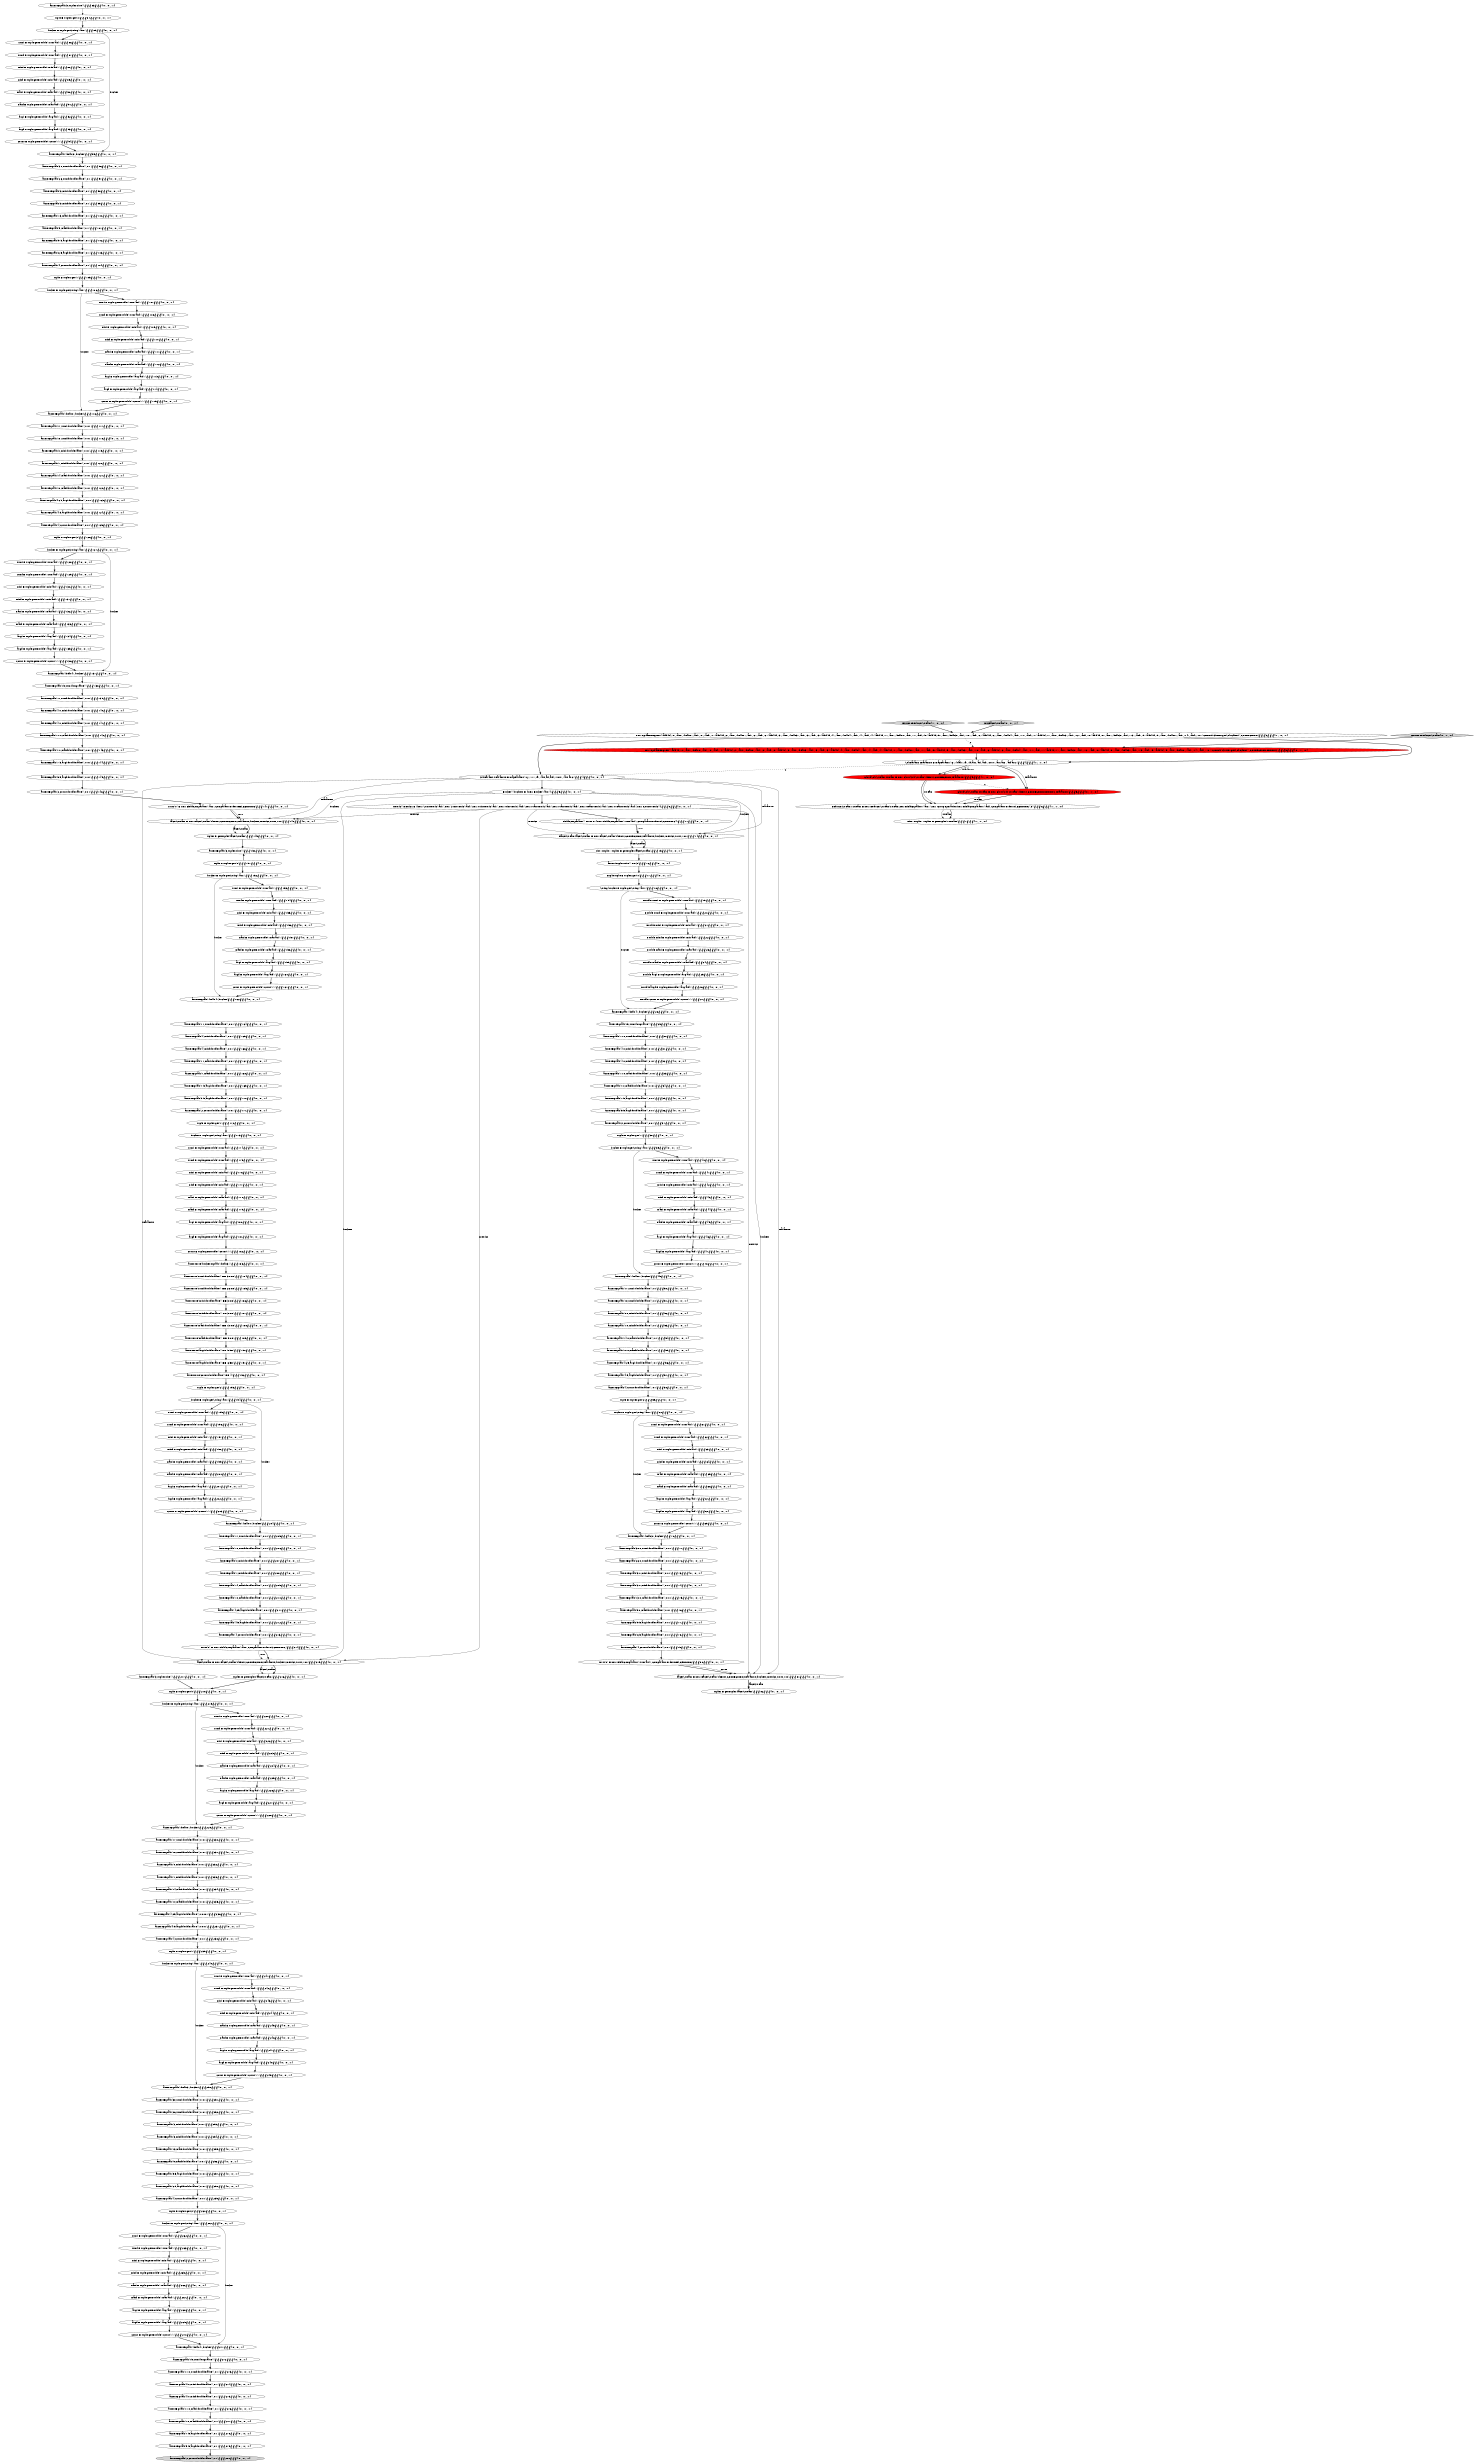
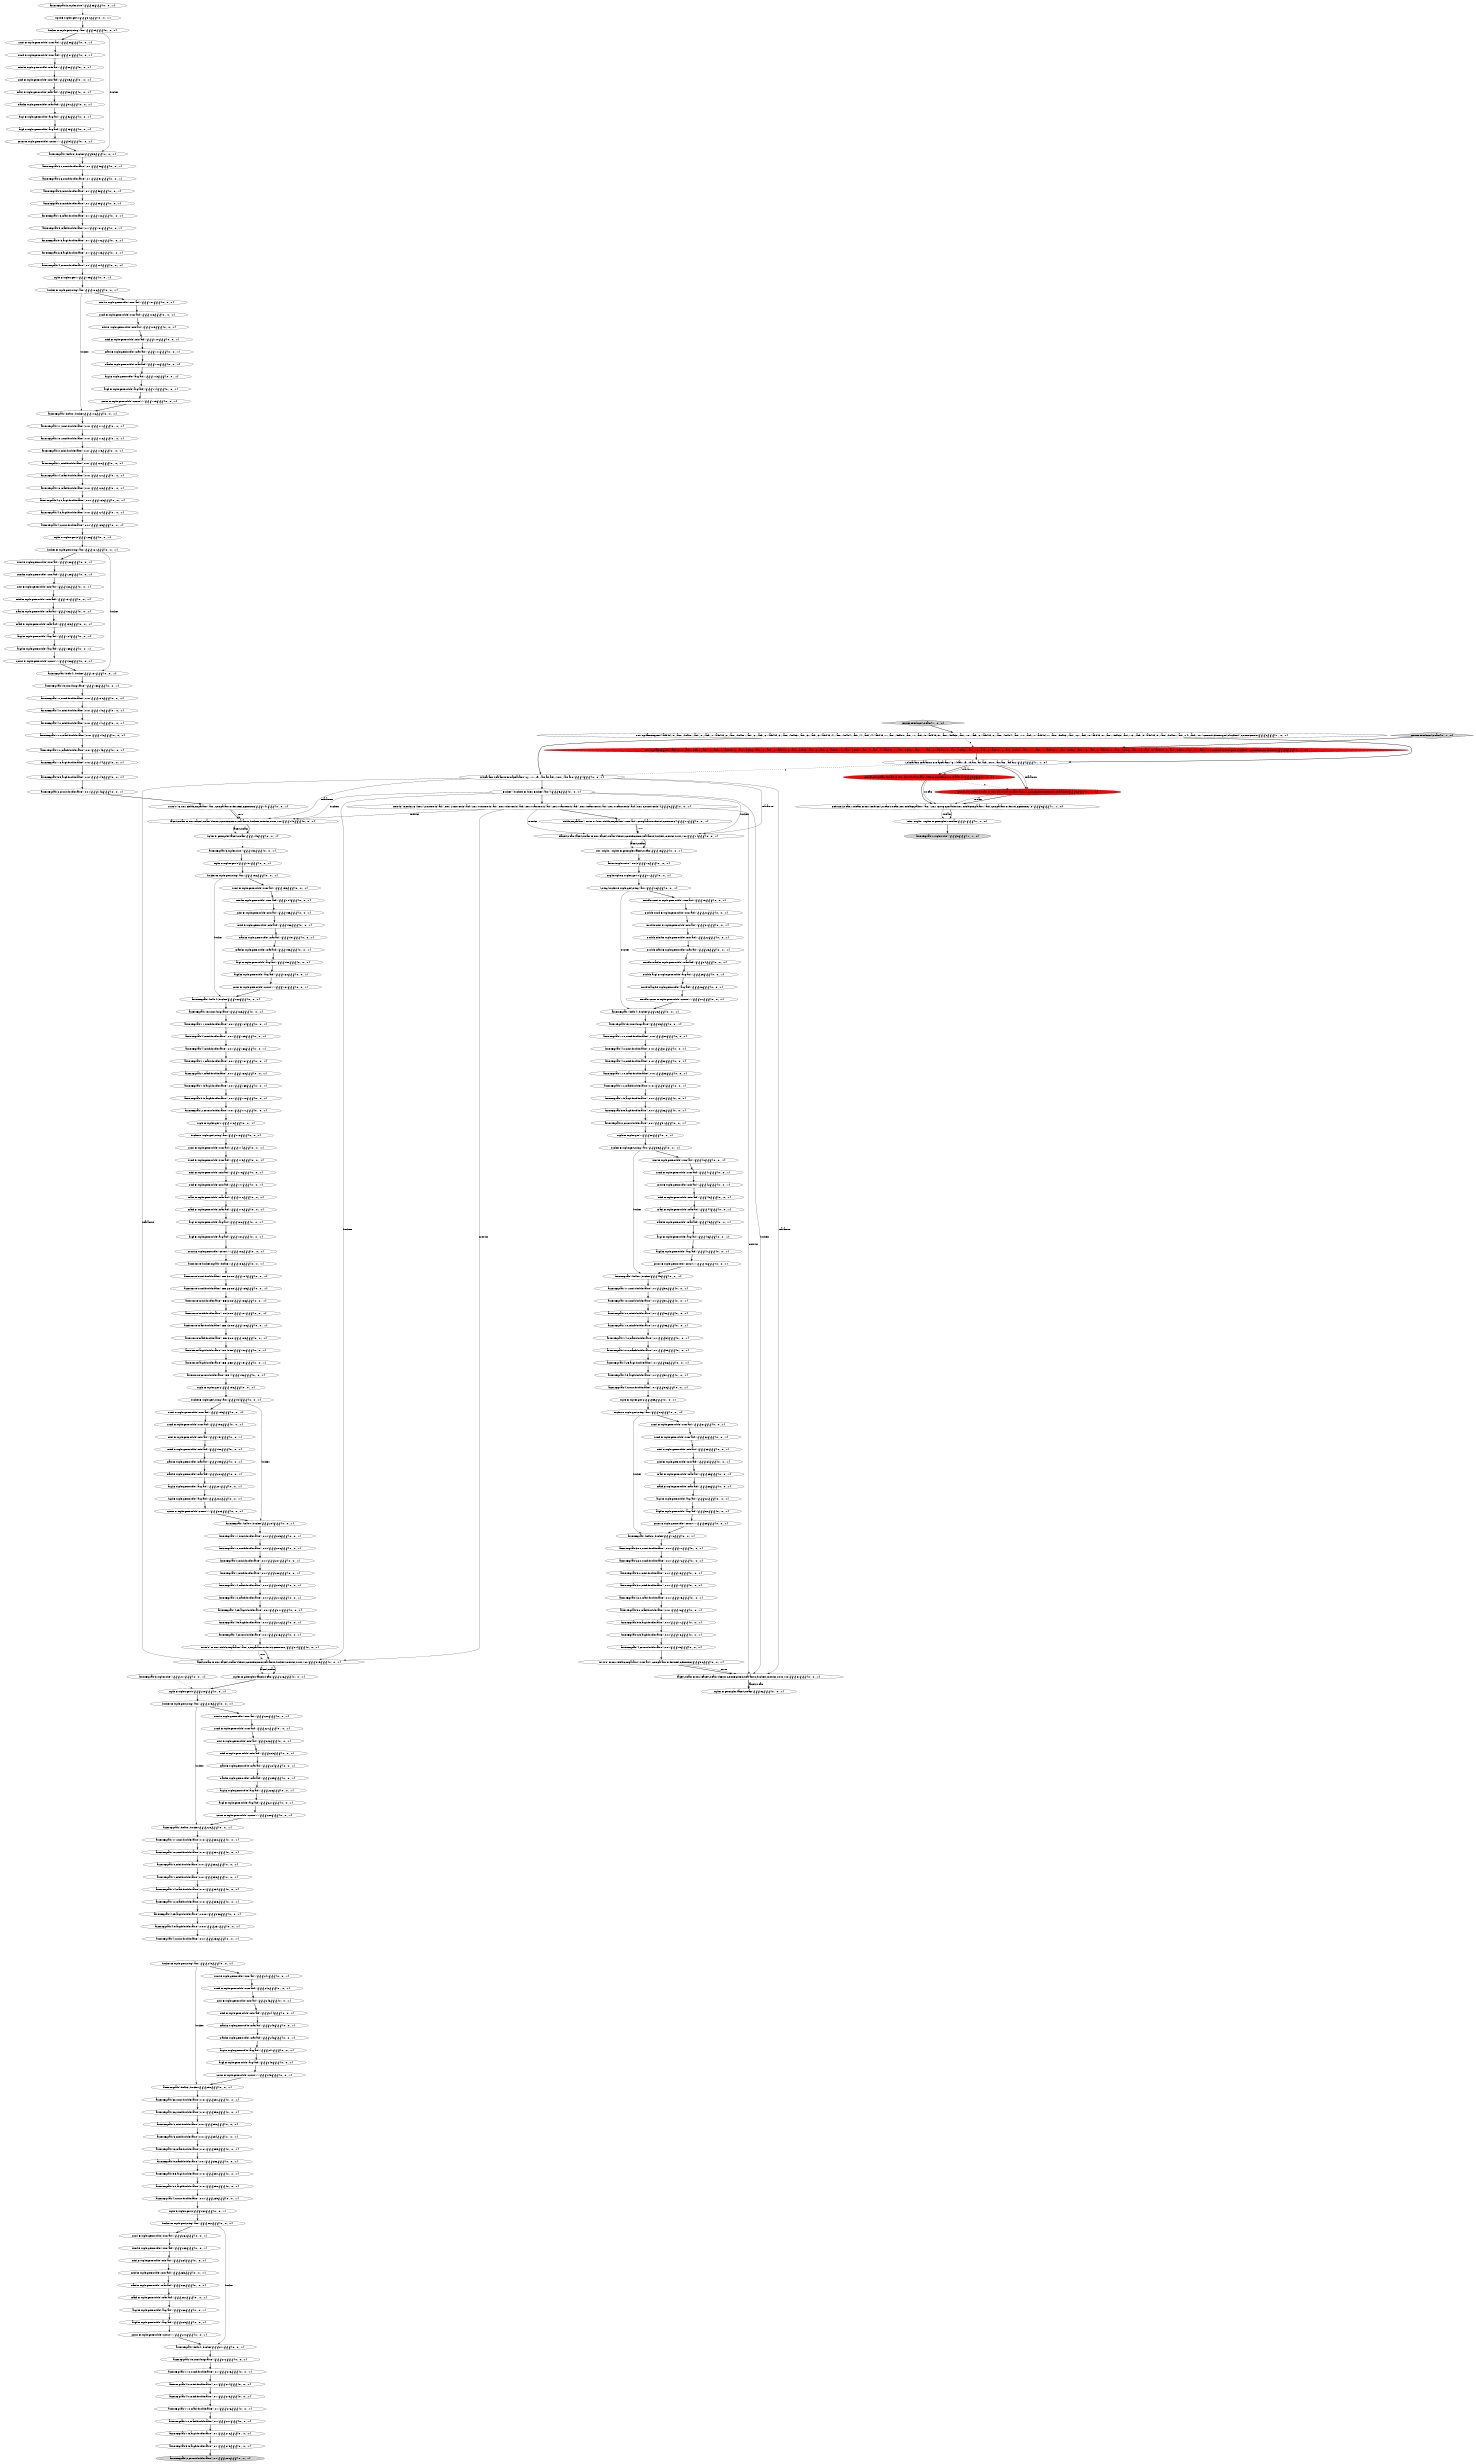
(1001, 723) -> none
none -> (947, 836)
(243, 843) -> (243, 843)
(244, 858) -> (241, 856)
none -> (226, 1012)
(184, 1684) -> (184, 1684)
(198, 1951) -> none
